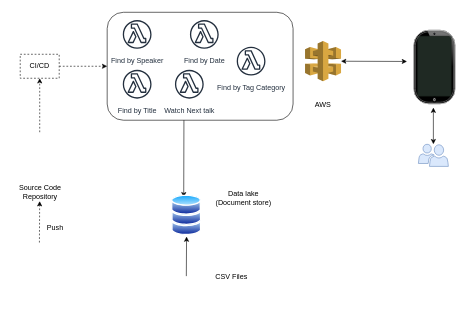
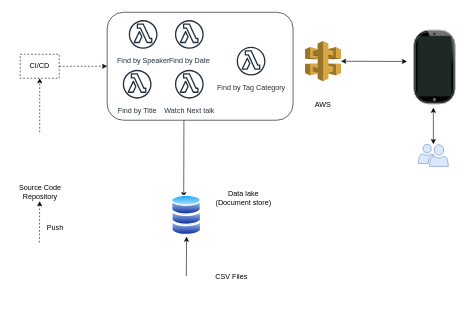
(137, 35) -> (143, 35)
(204, 35) -> (189, 35)
